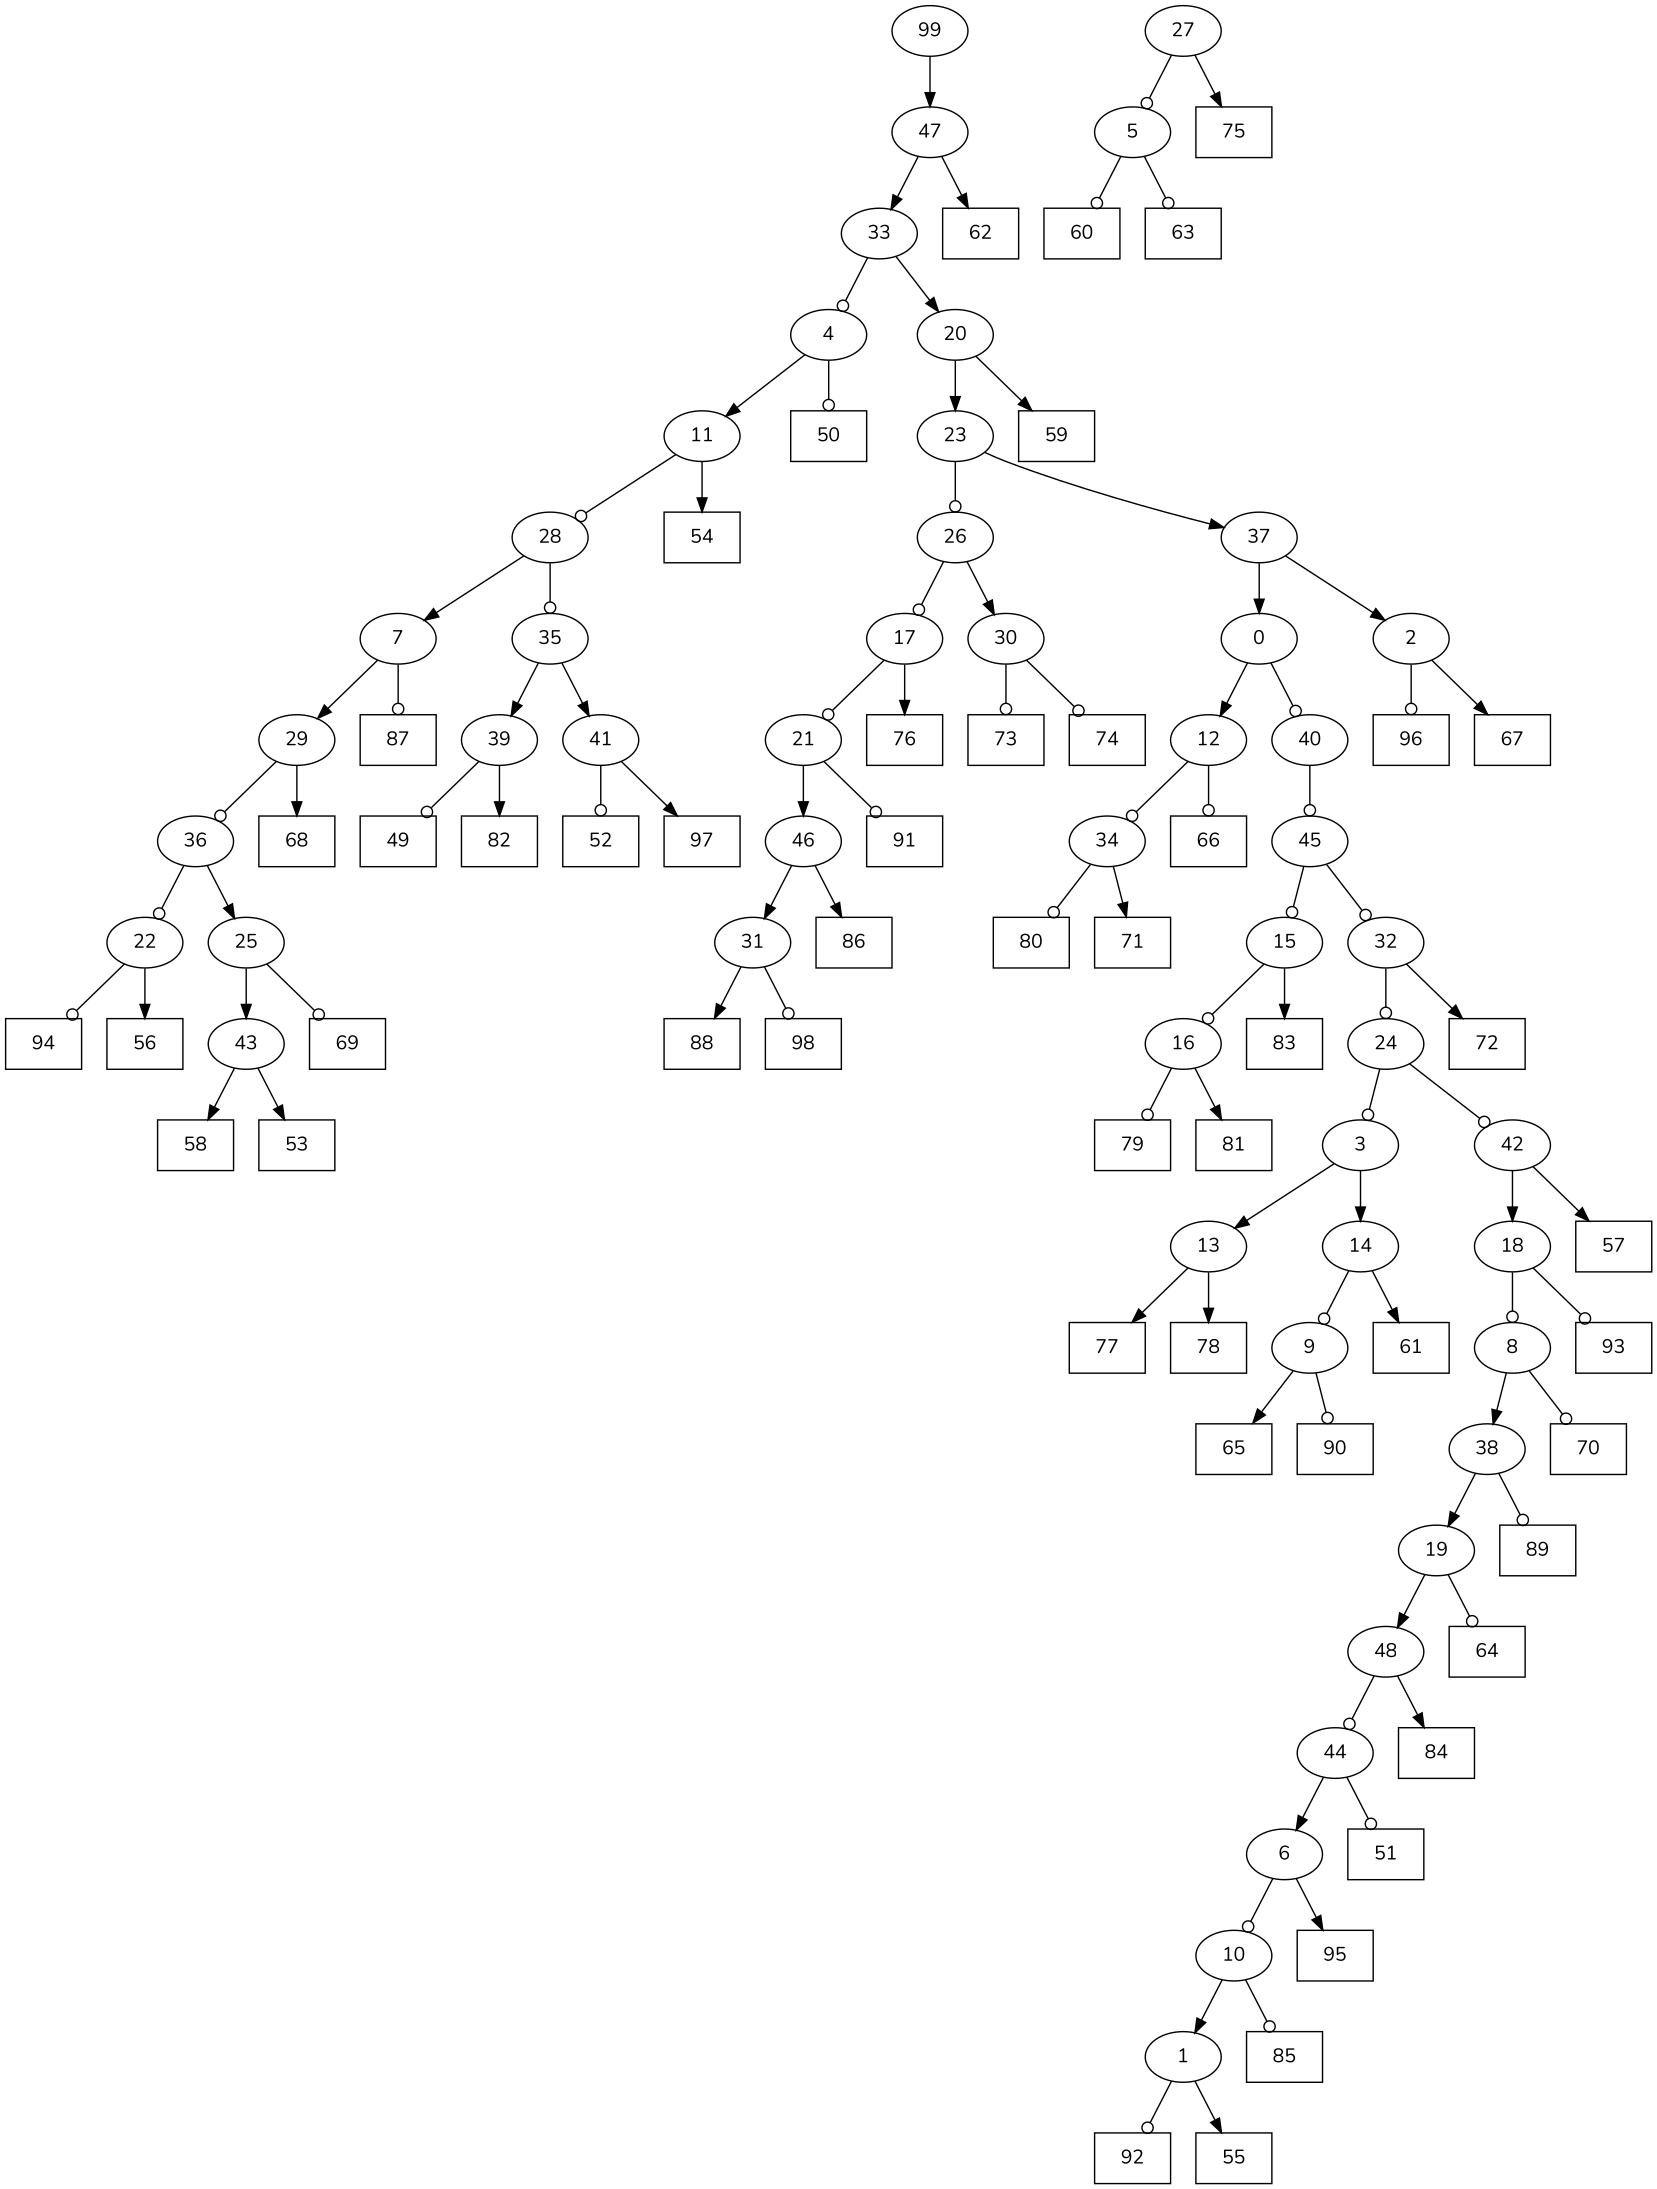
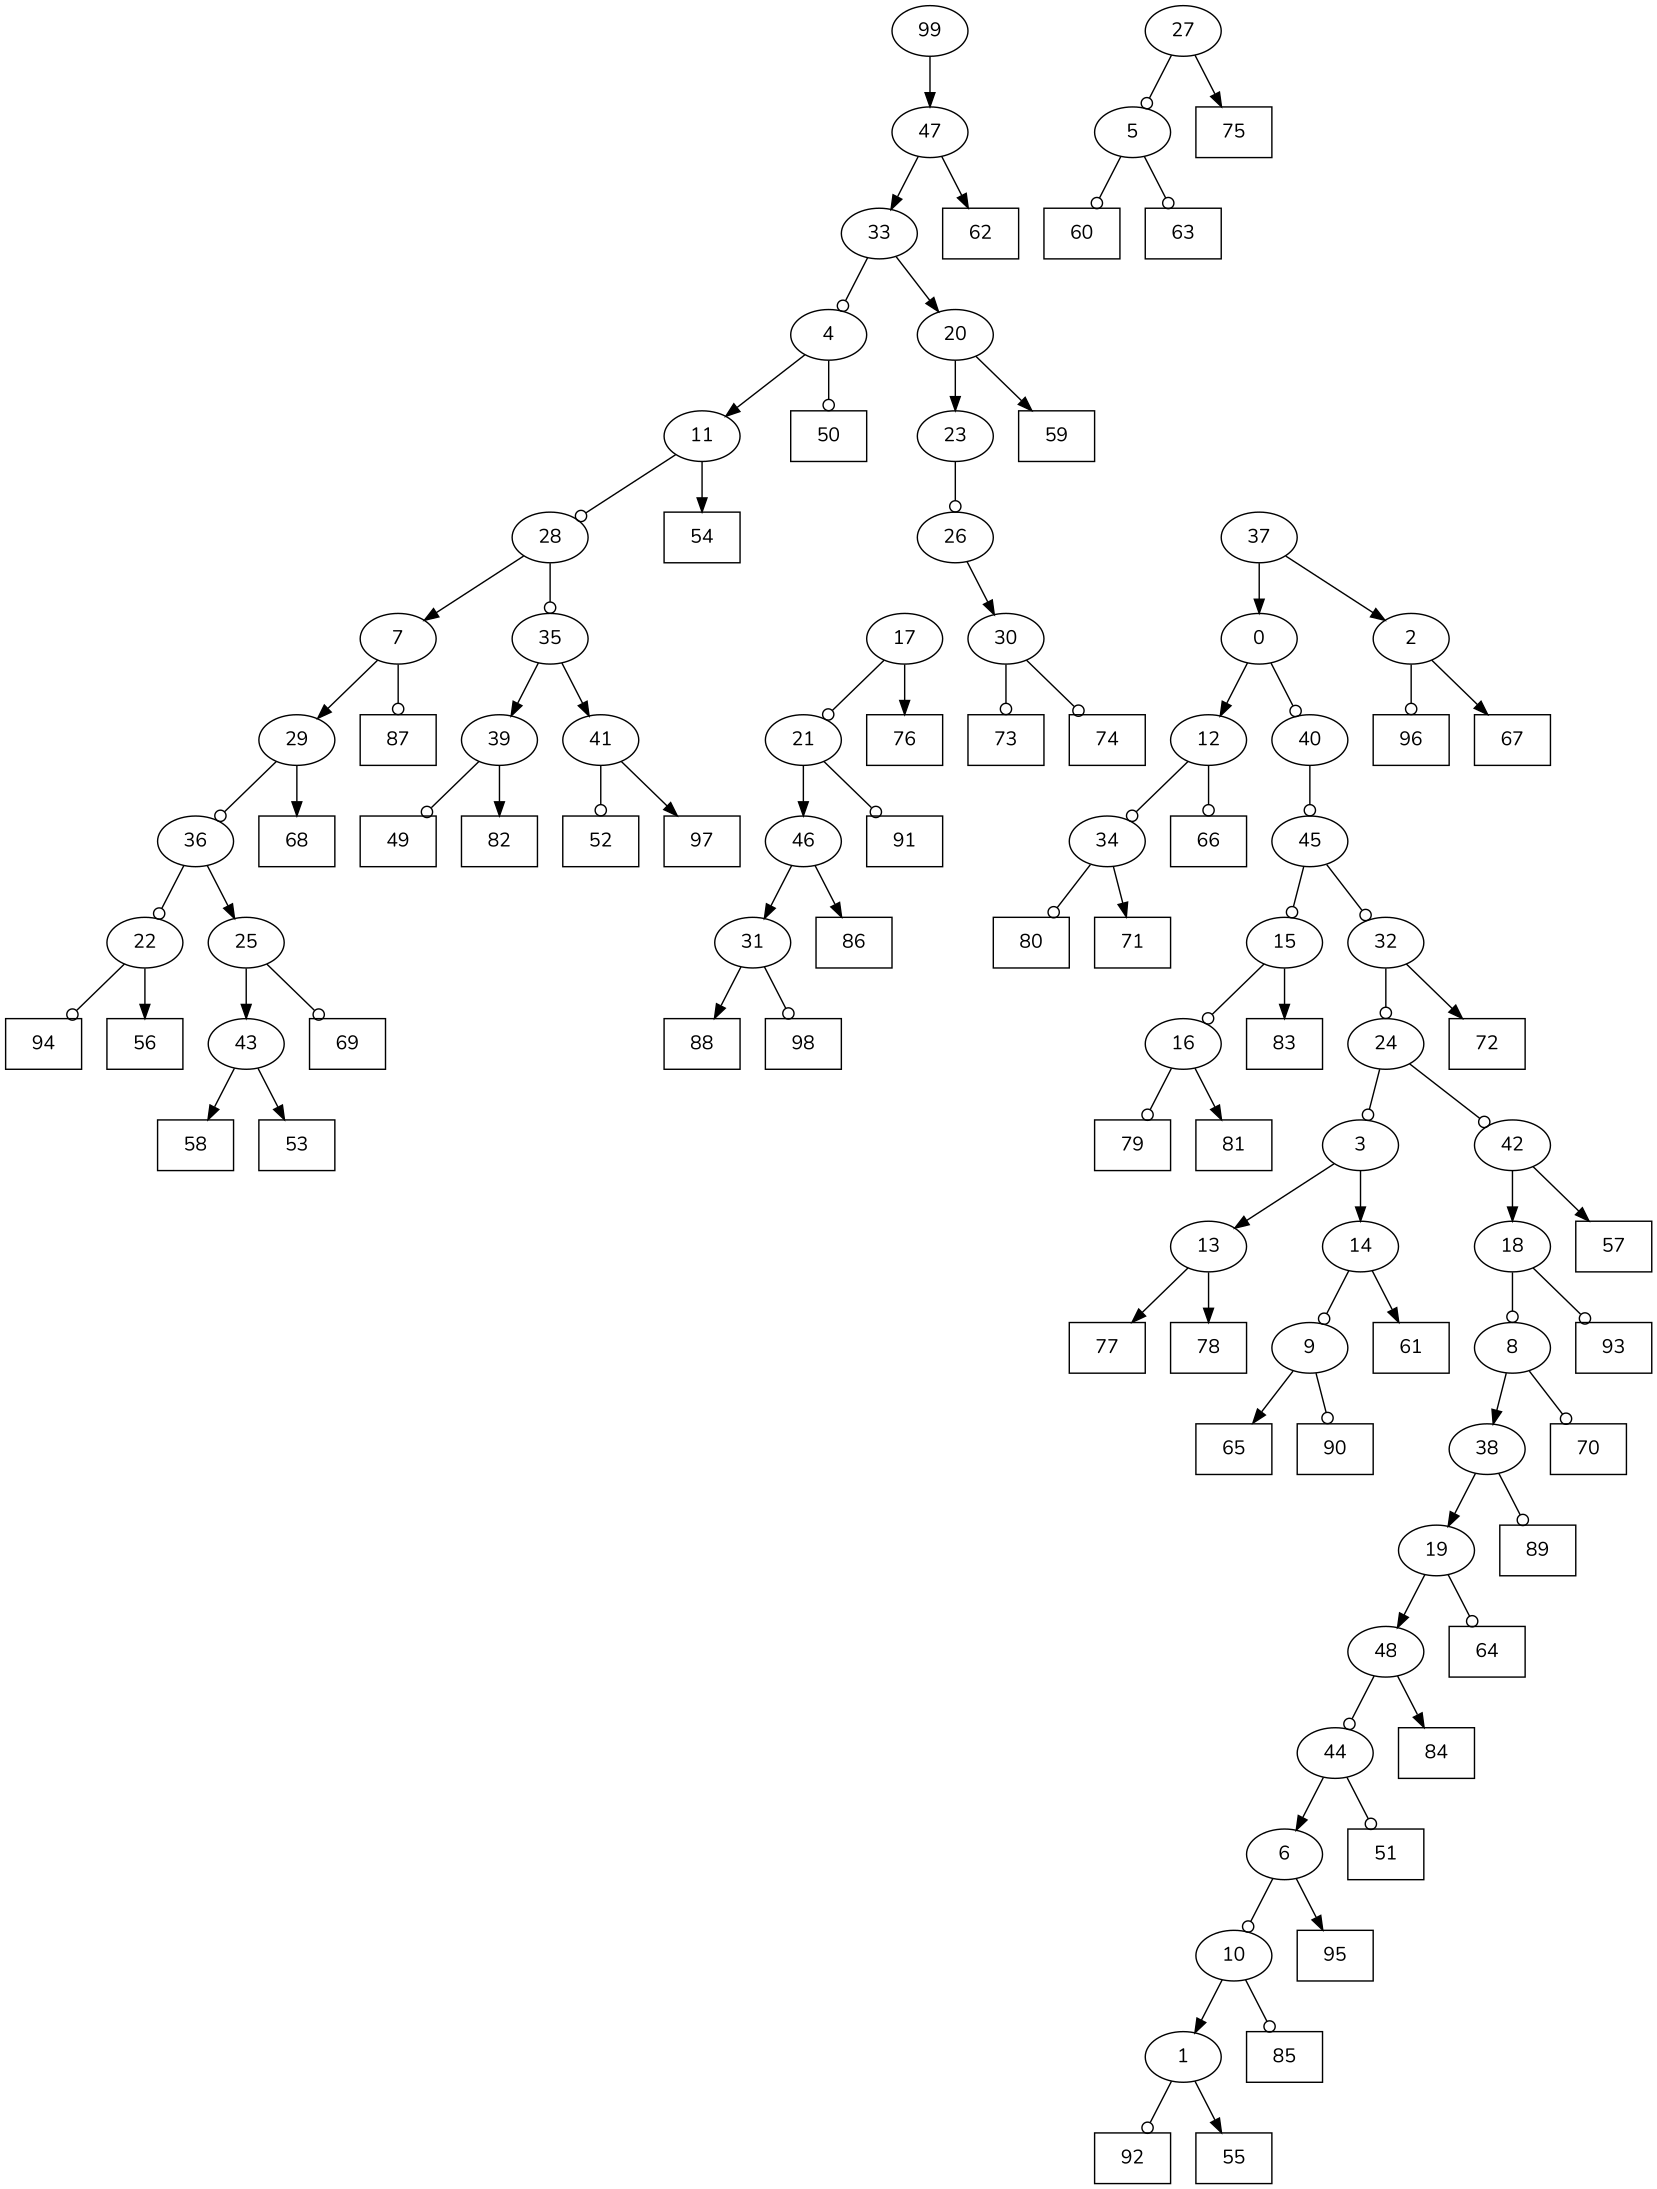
(1096, 492) -> none
(933, 583) -> none
